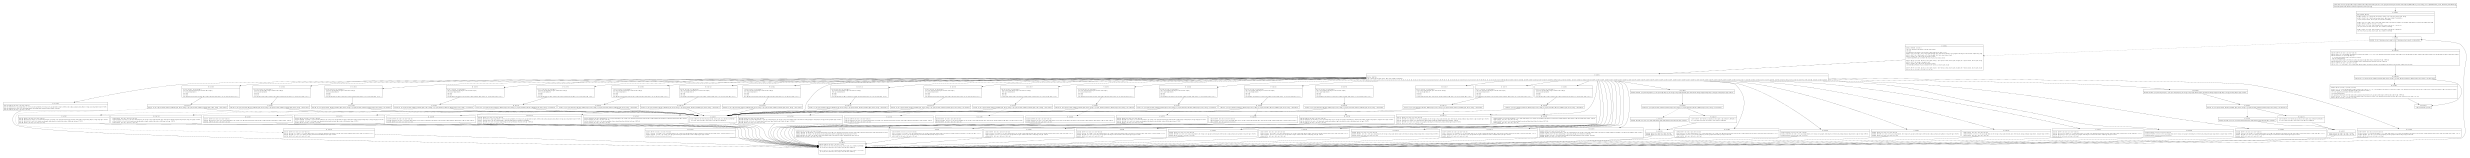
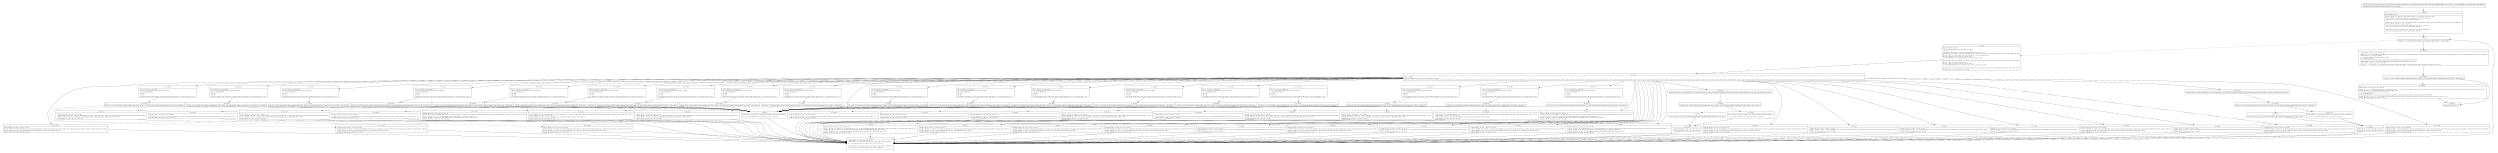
none -> (1387, 104)
